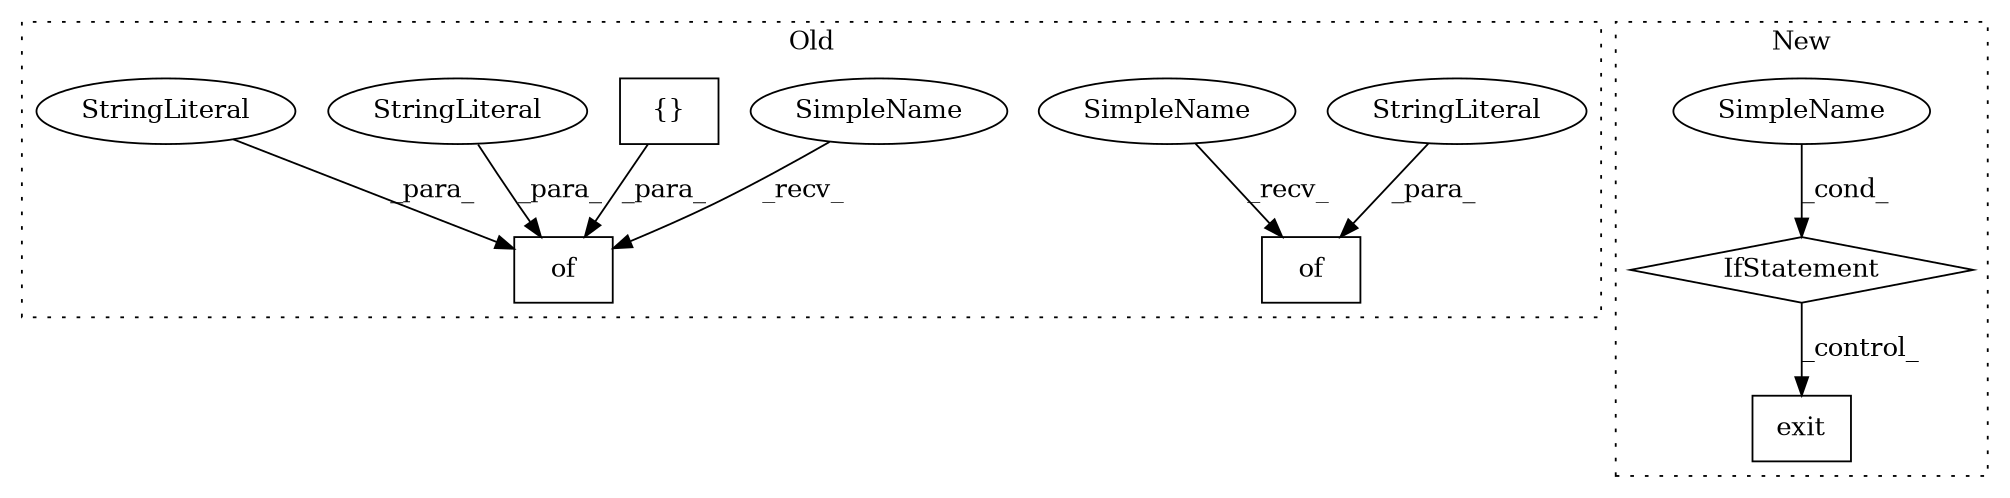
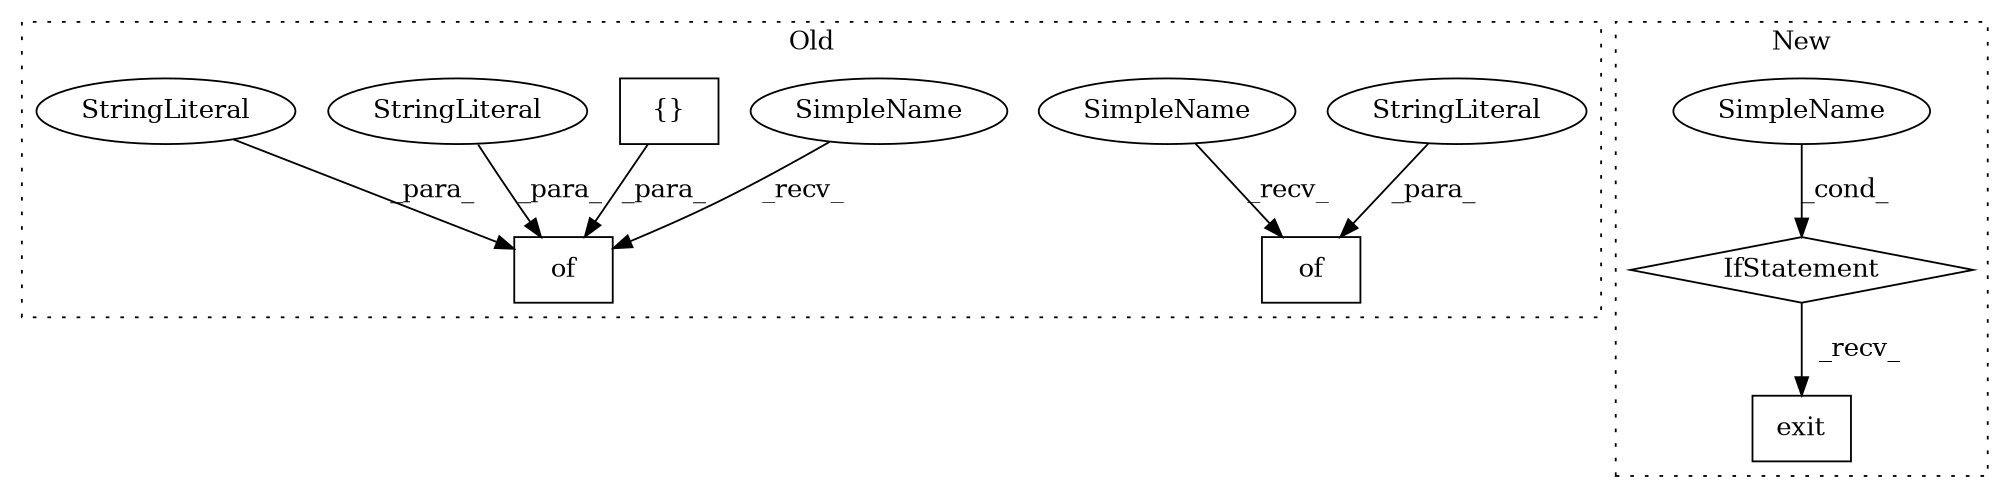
(1860, 349) -> (1860, 349)
